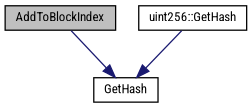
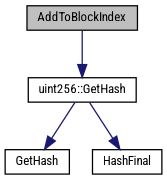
(89, 49) -> (82, 47)
none -> (127, 162)
